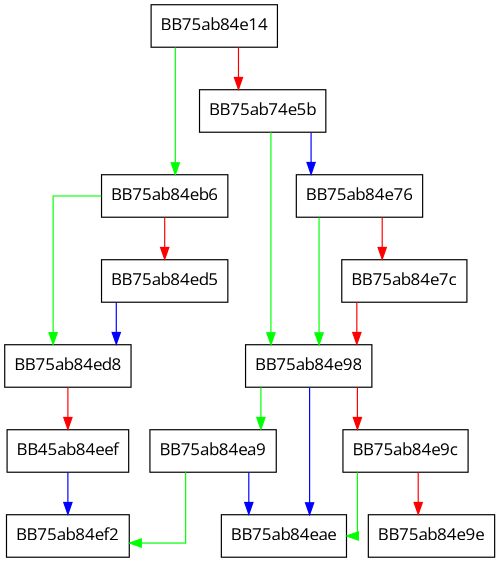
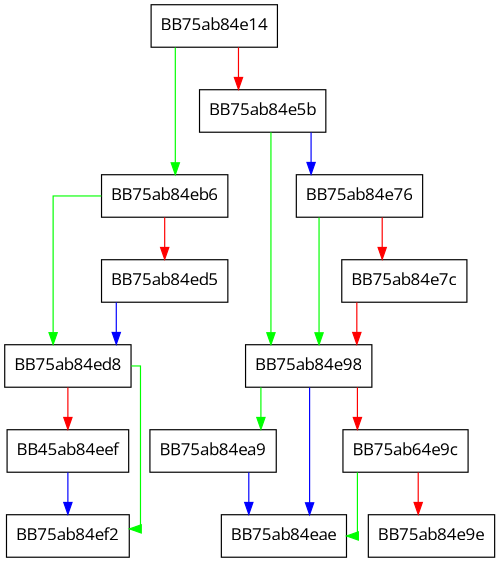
(263, 111) -> (263, 111)
(406, 451) -> (406, 451)
(186, 530) -> (140, 443)
